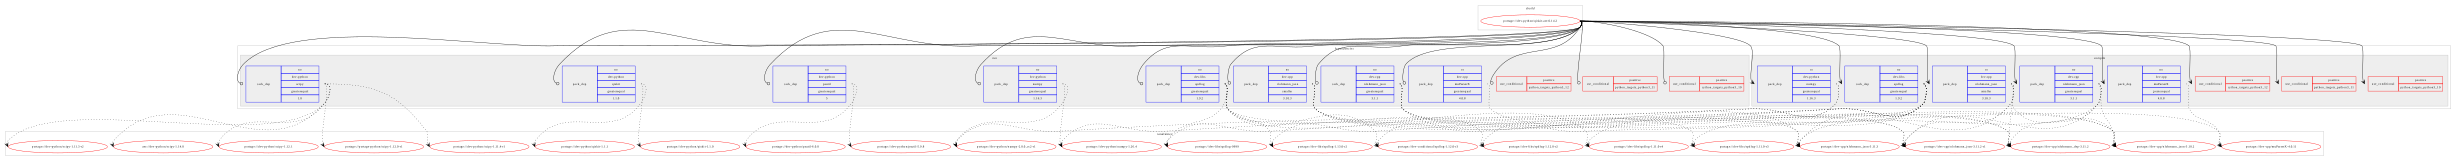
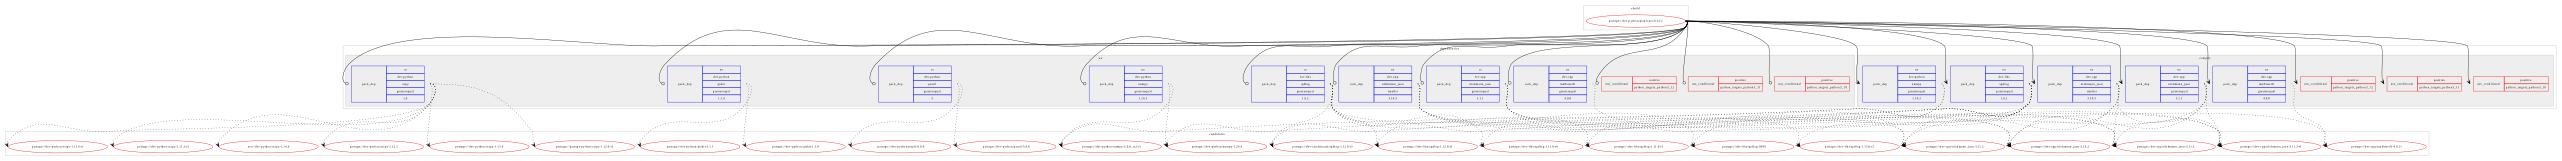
none -> (479, 147)
(2060, 147) -> (1955, 147)
